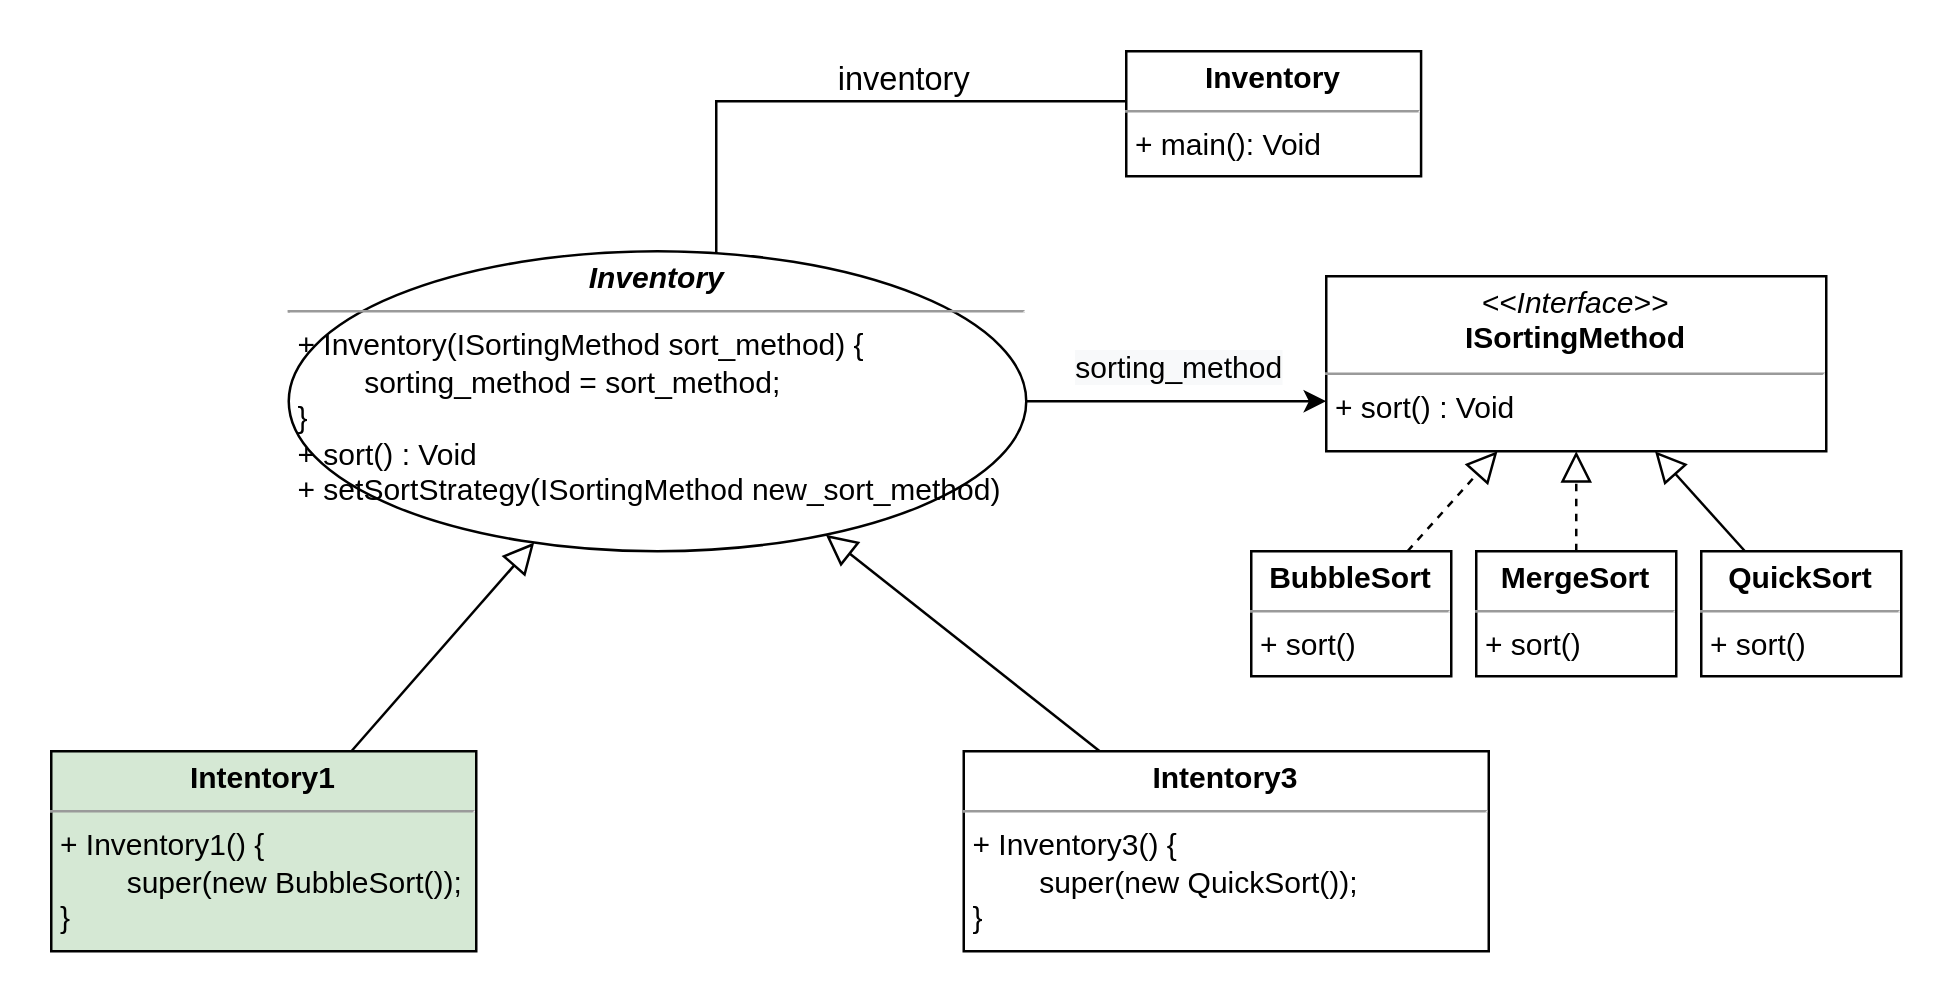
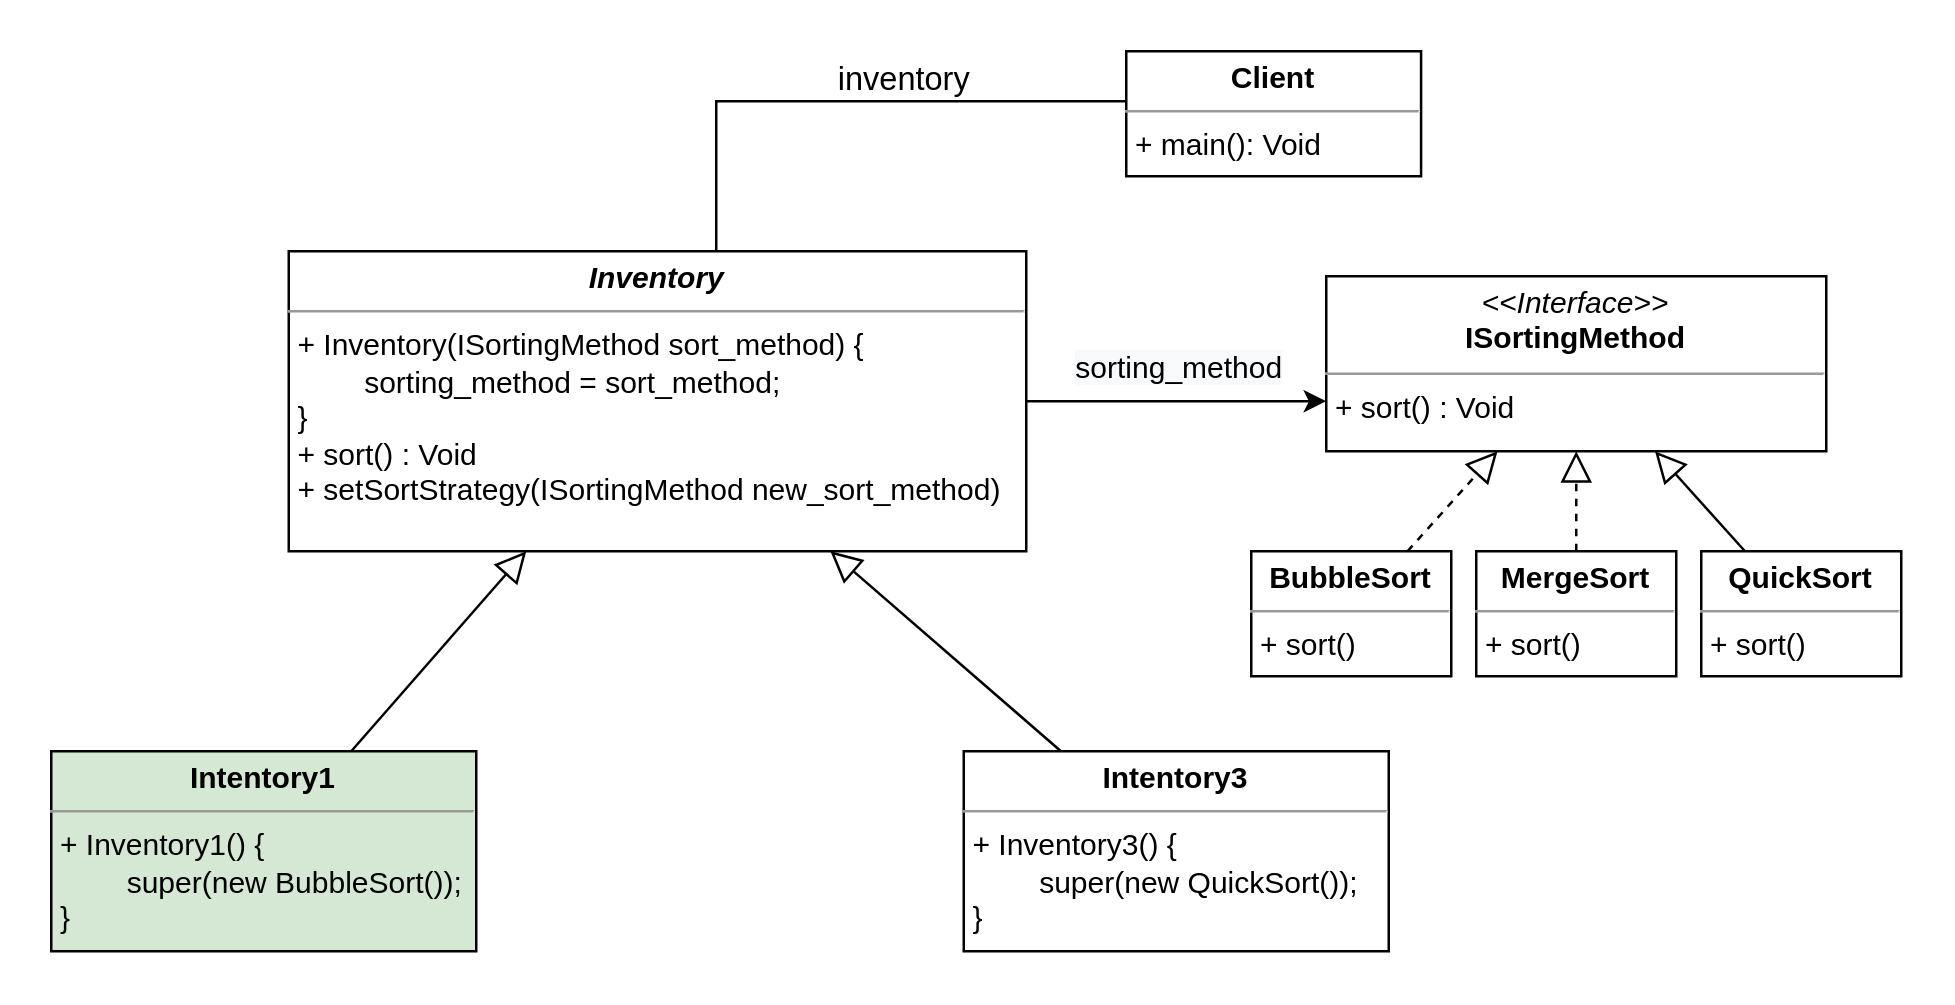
(1228, 87) -> (1228, 87)
(658, 401) -> (658, 401)
(1226, 851) -> (1176, 851)
